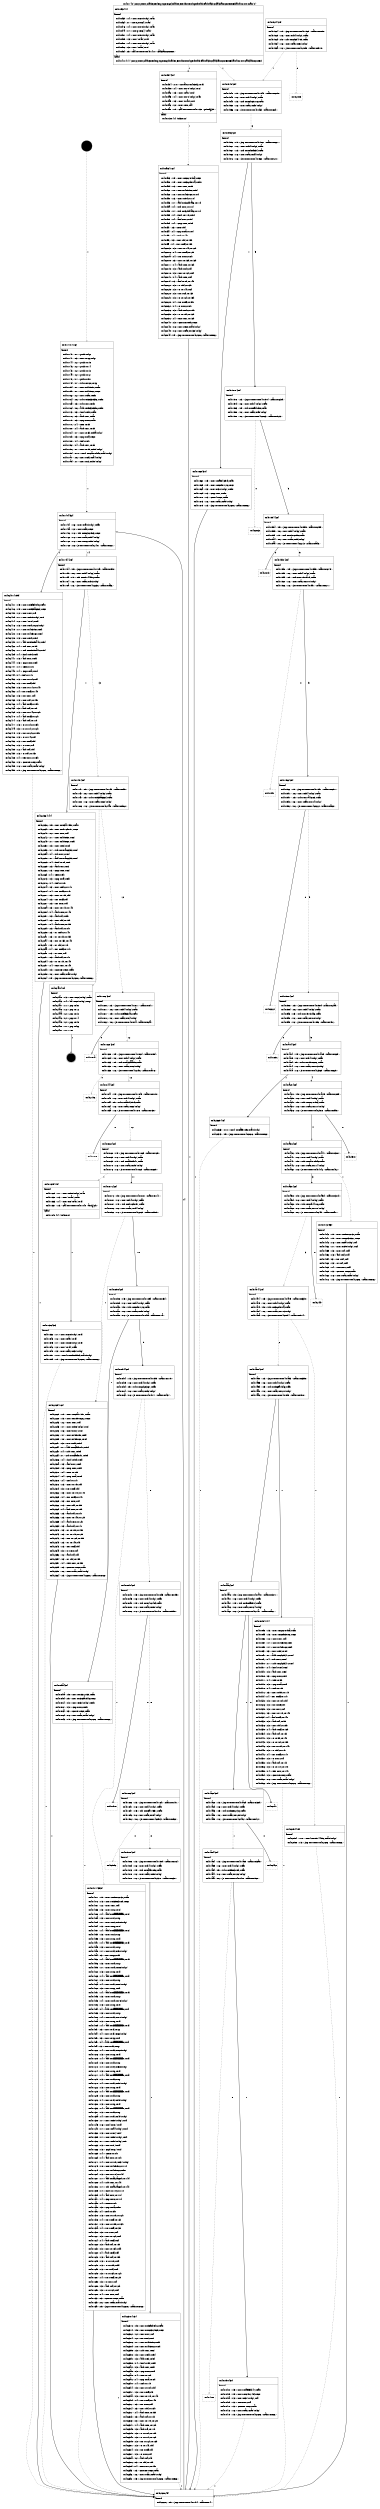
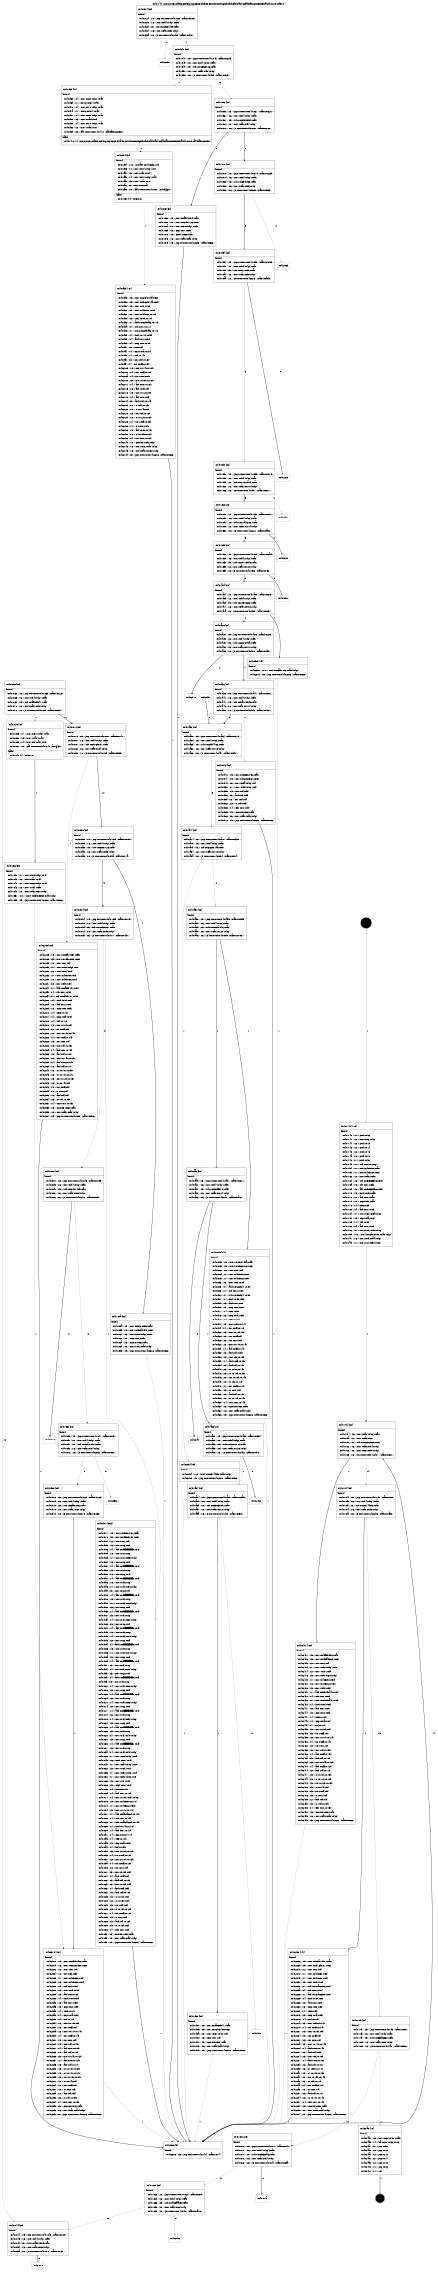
(226, 72) -> (179, 82)
(130, 1127) -> (3, 1468)
(312, 1257) -> (207, 712)
(45, 1975) -> (35, 1426)
